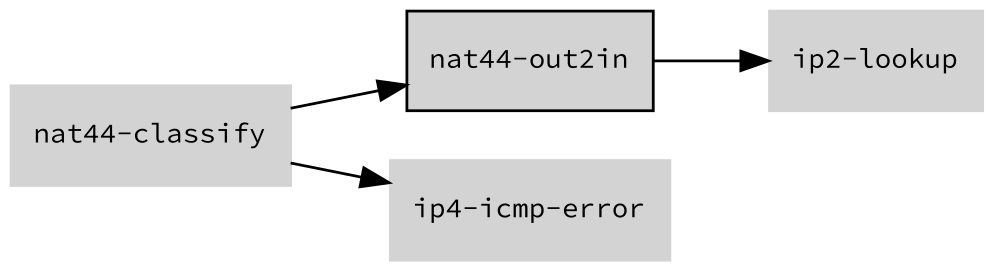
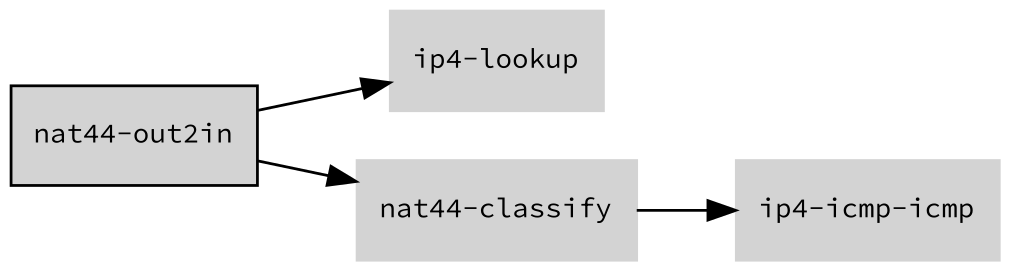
(876, 61) -> (497, 61)
(335, 99) -> (293, 168)
(530, 210) -> (868, 210)
